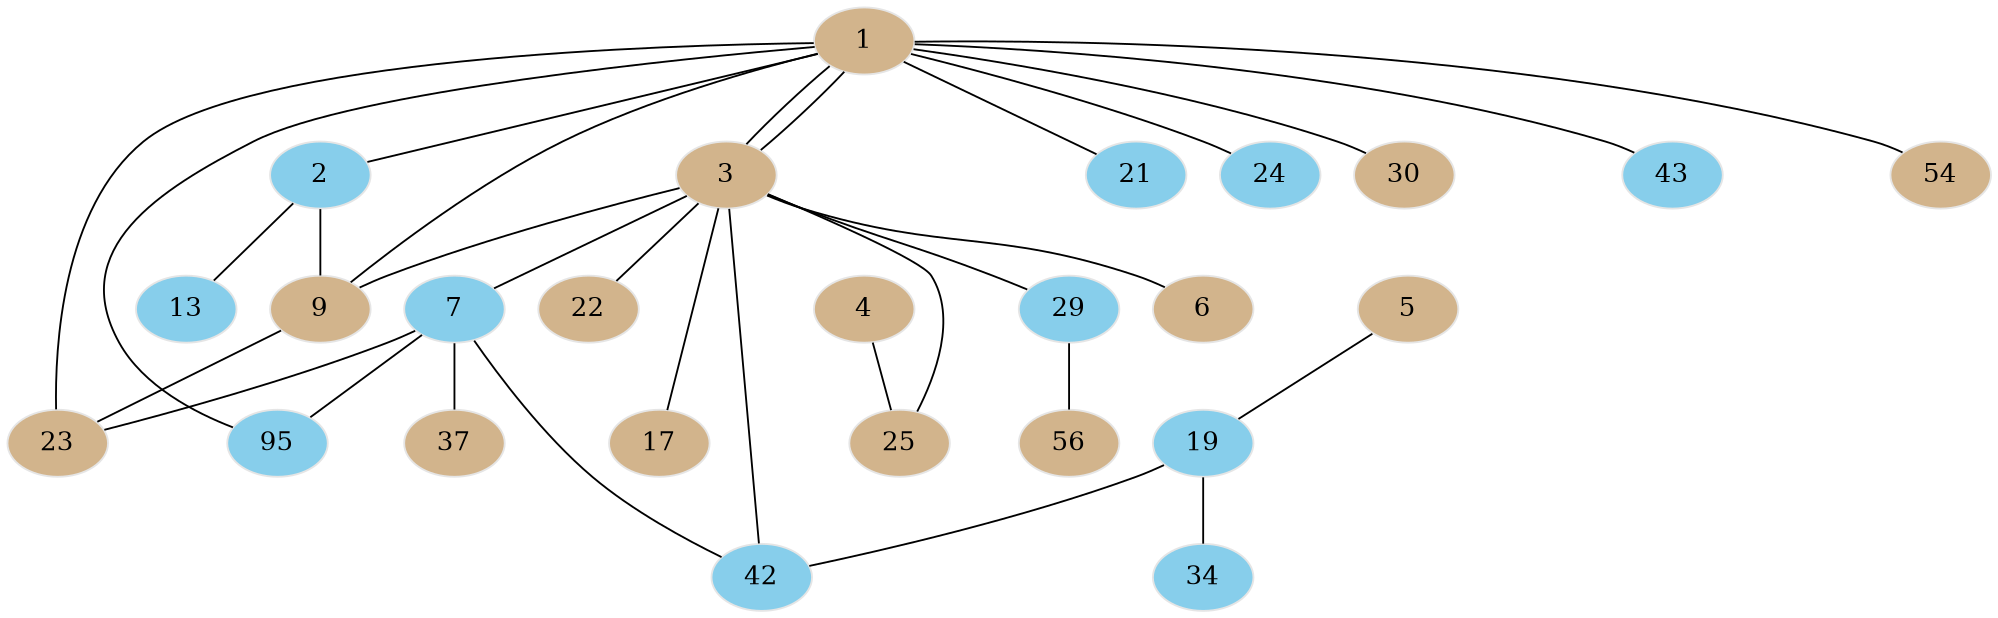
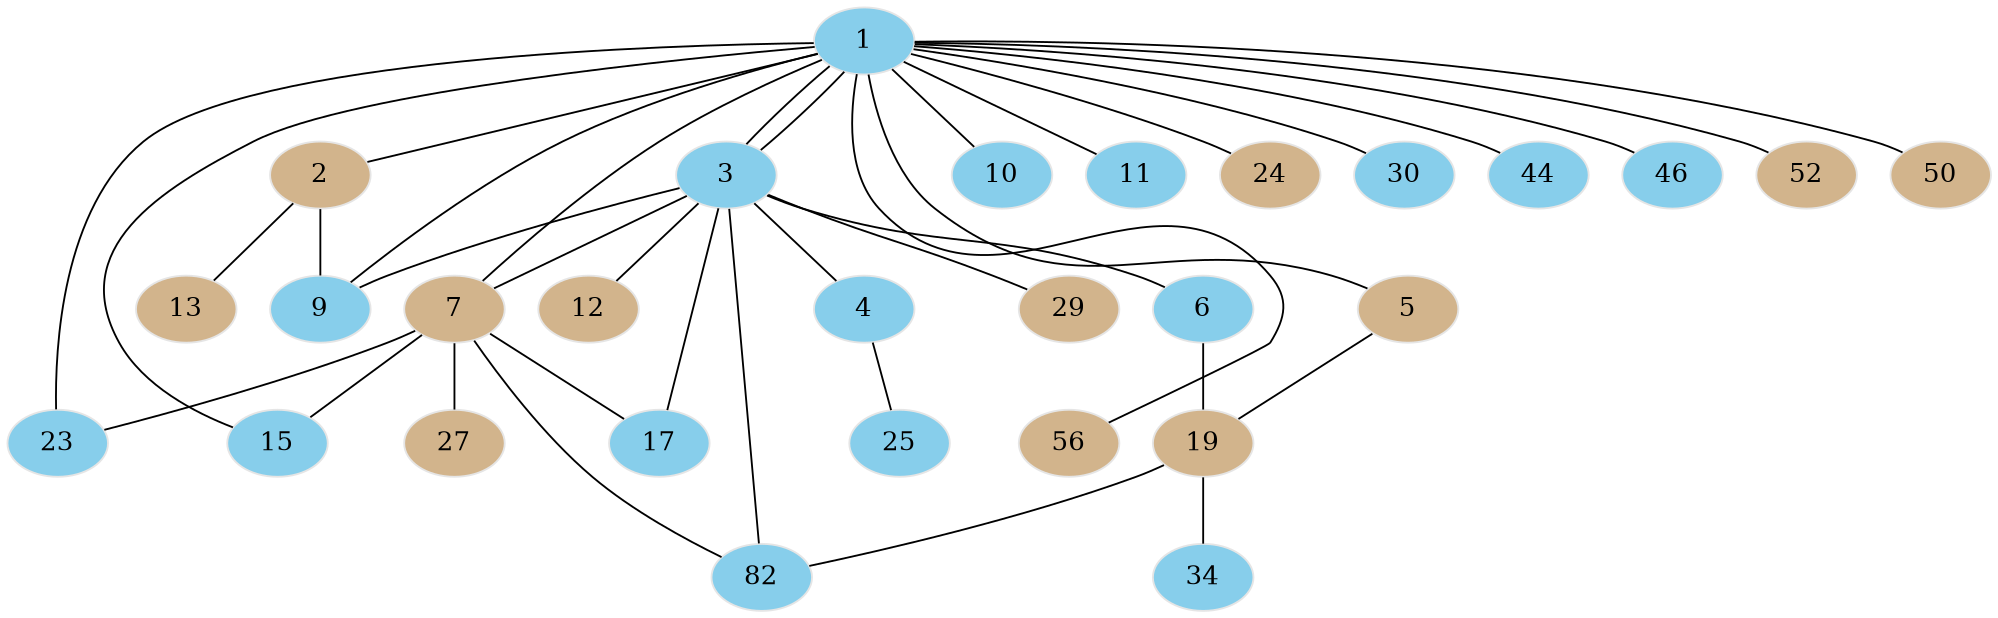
(864, 41) -> (864, 41)
none -> (641, 153)
(320, 175) -> (320, 175)
(726, 175) -> (726, 175)
none -> (1002, 175)
(1136, 175) -> (1136, 175)
(1270, 175) -> (1270, 175)
(1404, 175) -> (1404, 175)
none -> (1538, 175)
(1673, 175) -> (1673, 175)
none -> (1807, 175)
(1941, 175) -> (1941, 175)
(915, 263) -> (795, 242)
none -> (1145, 263)
(186, 309) -> (186, 309)
(320, 309) -> (320, 309)
(454, 309) -> (454, 309)
(589, 309) -> (589, 309)
(864, 309) -> (864, 309)
(1069, 309) -> (1069, 309)
(1203, 309) -> (1203, 309)
none -> (1203, 363)
(189, 376) -> none
none -> (557, 376)
(1069, 376) -> (1131, 229)
(58, 443) -> (58, 443)
(278, 443) -> (278, 443)
(454, 443) -> (454, 443)
(659, 443) -> (659, 443)
(900, 443) -> (900, 443)
(1203, 443) -> (1203, 443)
(762, 577) -> (762, 577)
